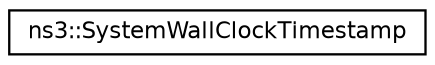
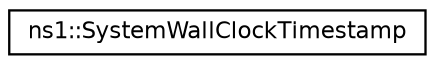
(217, 32) -> (217, 32)
